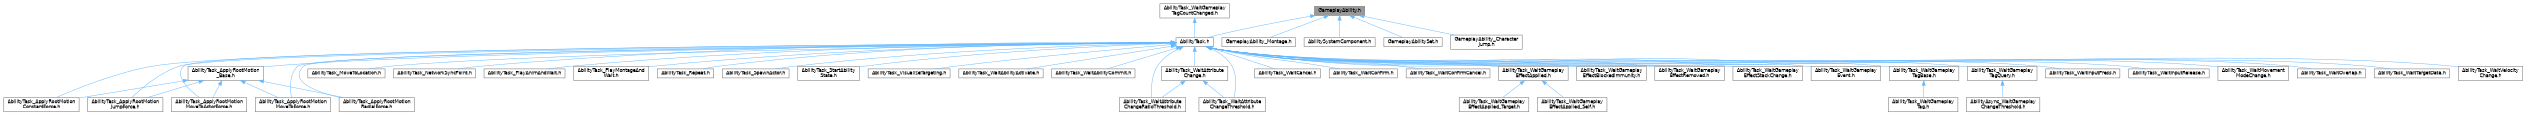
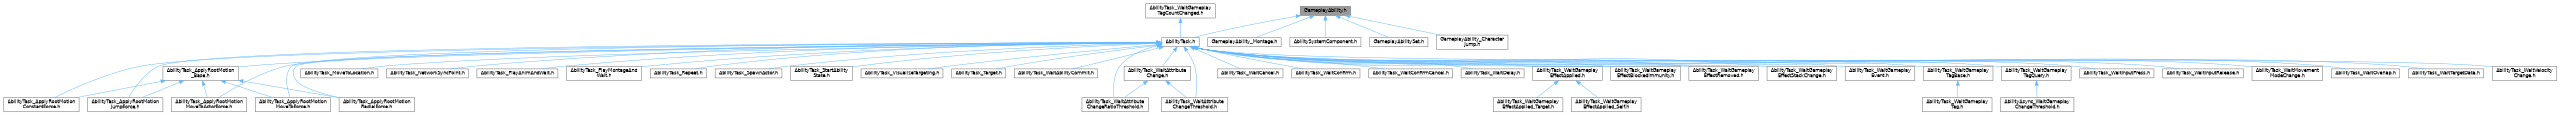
(1001, 73) -> (979, 73)
none -> (1493, 73)
